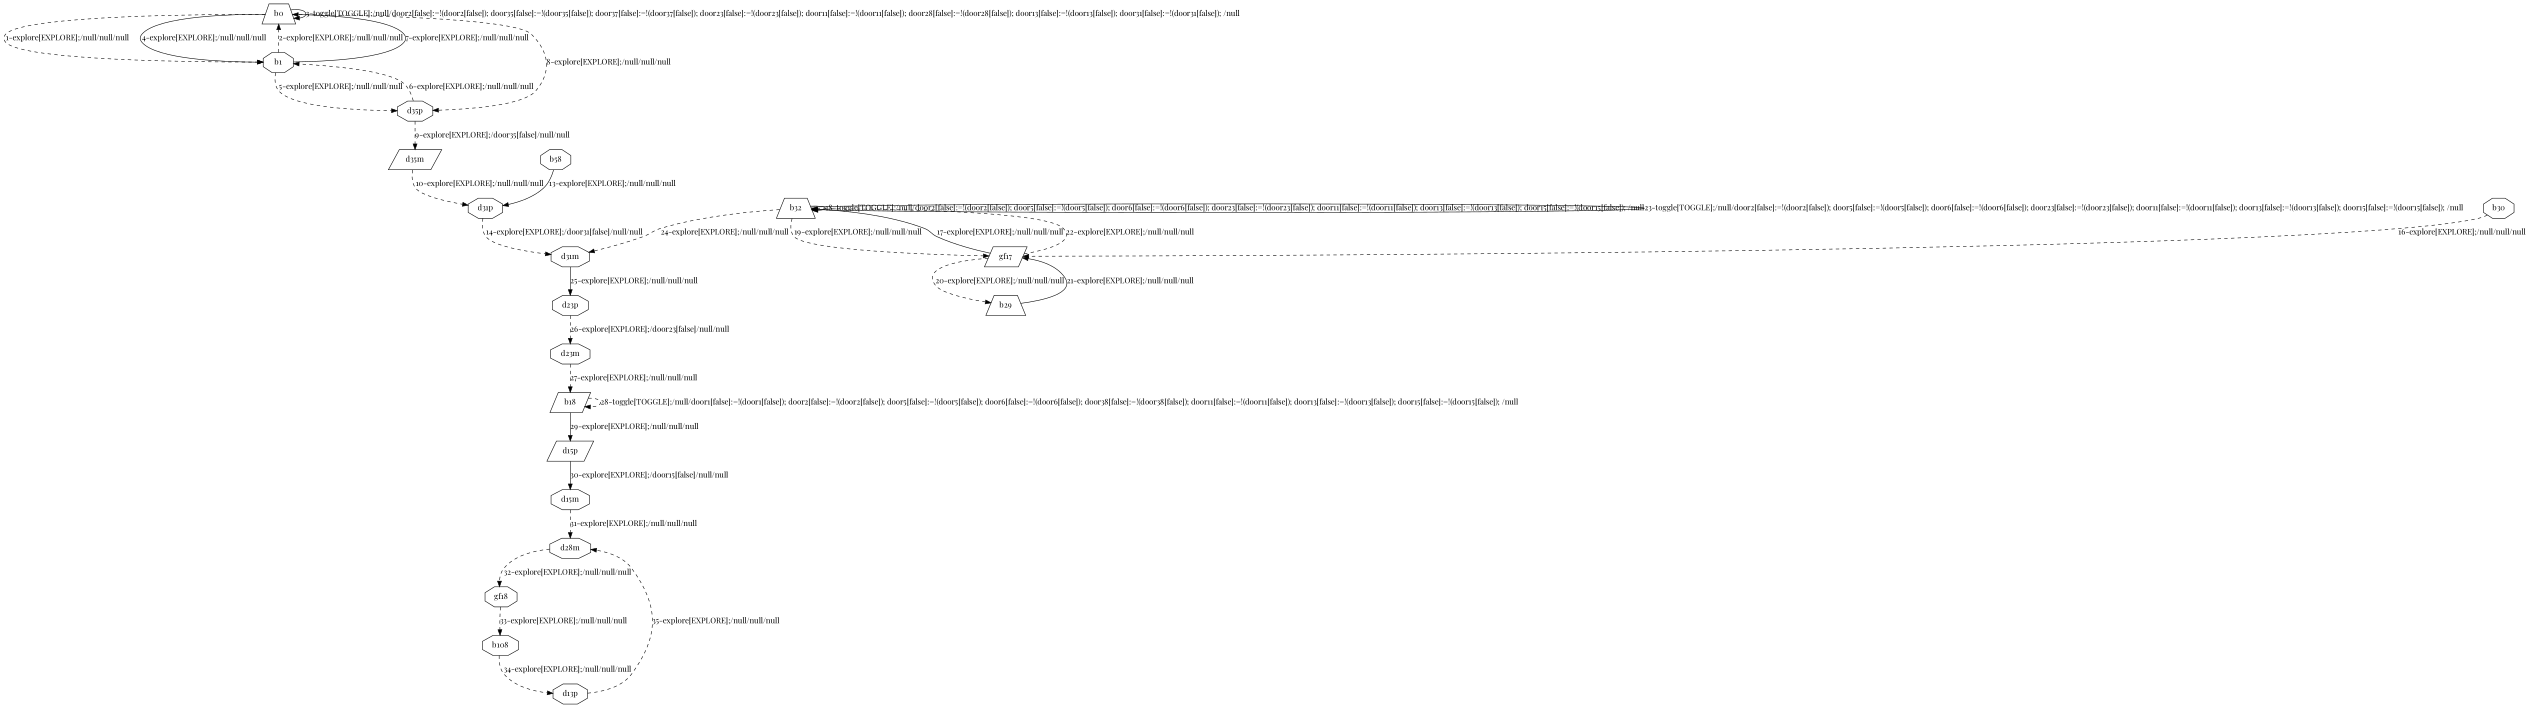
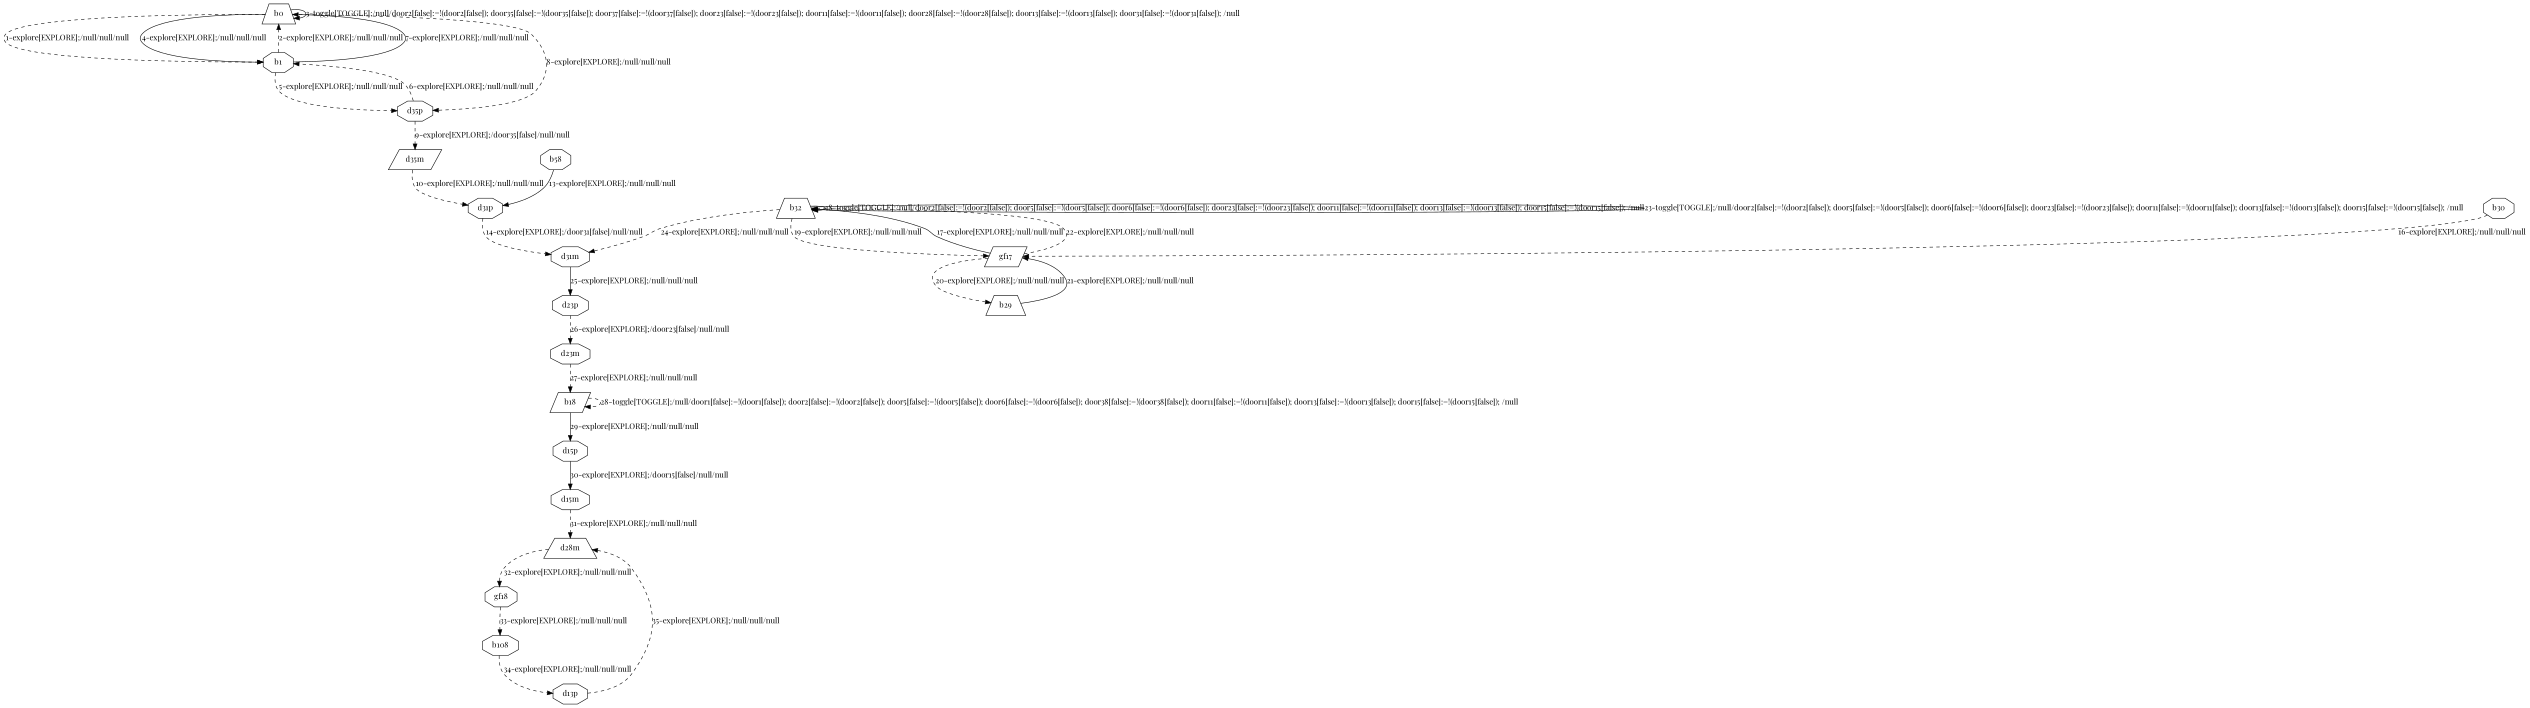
(570, 451) -> (570, 451)
(570, 548) -> (570, 548)
